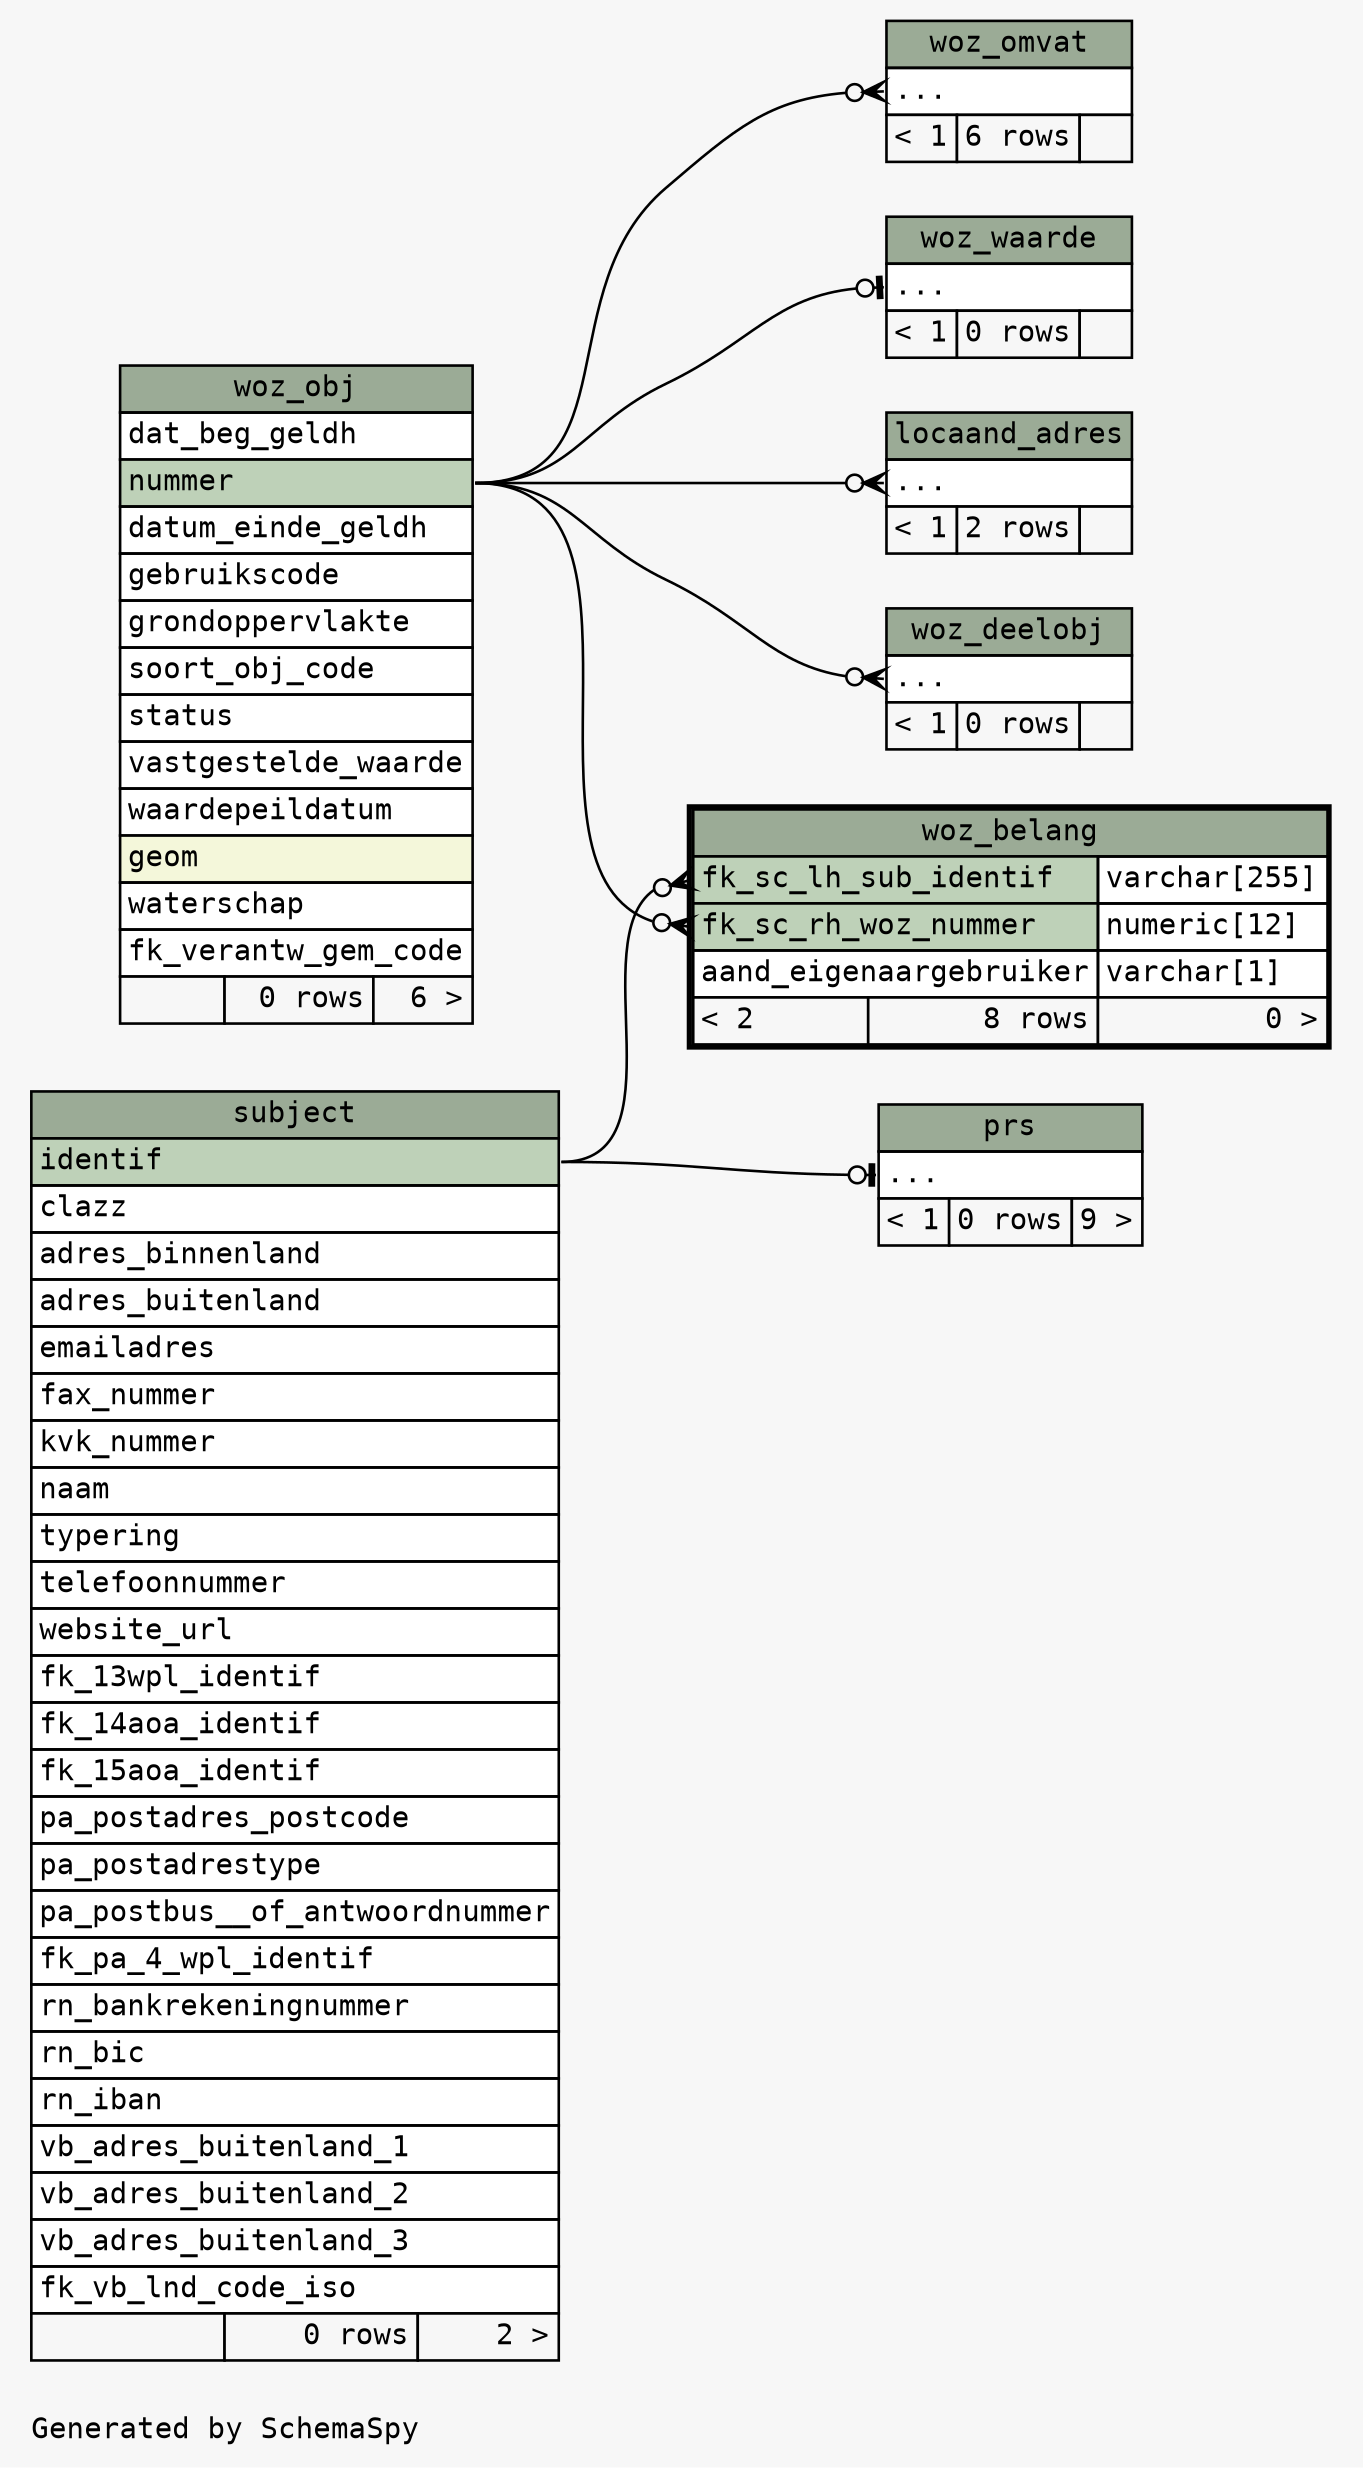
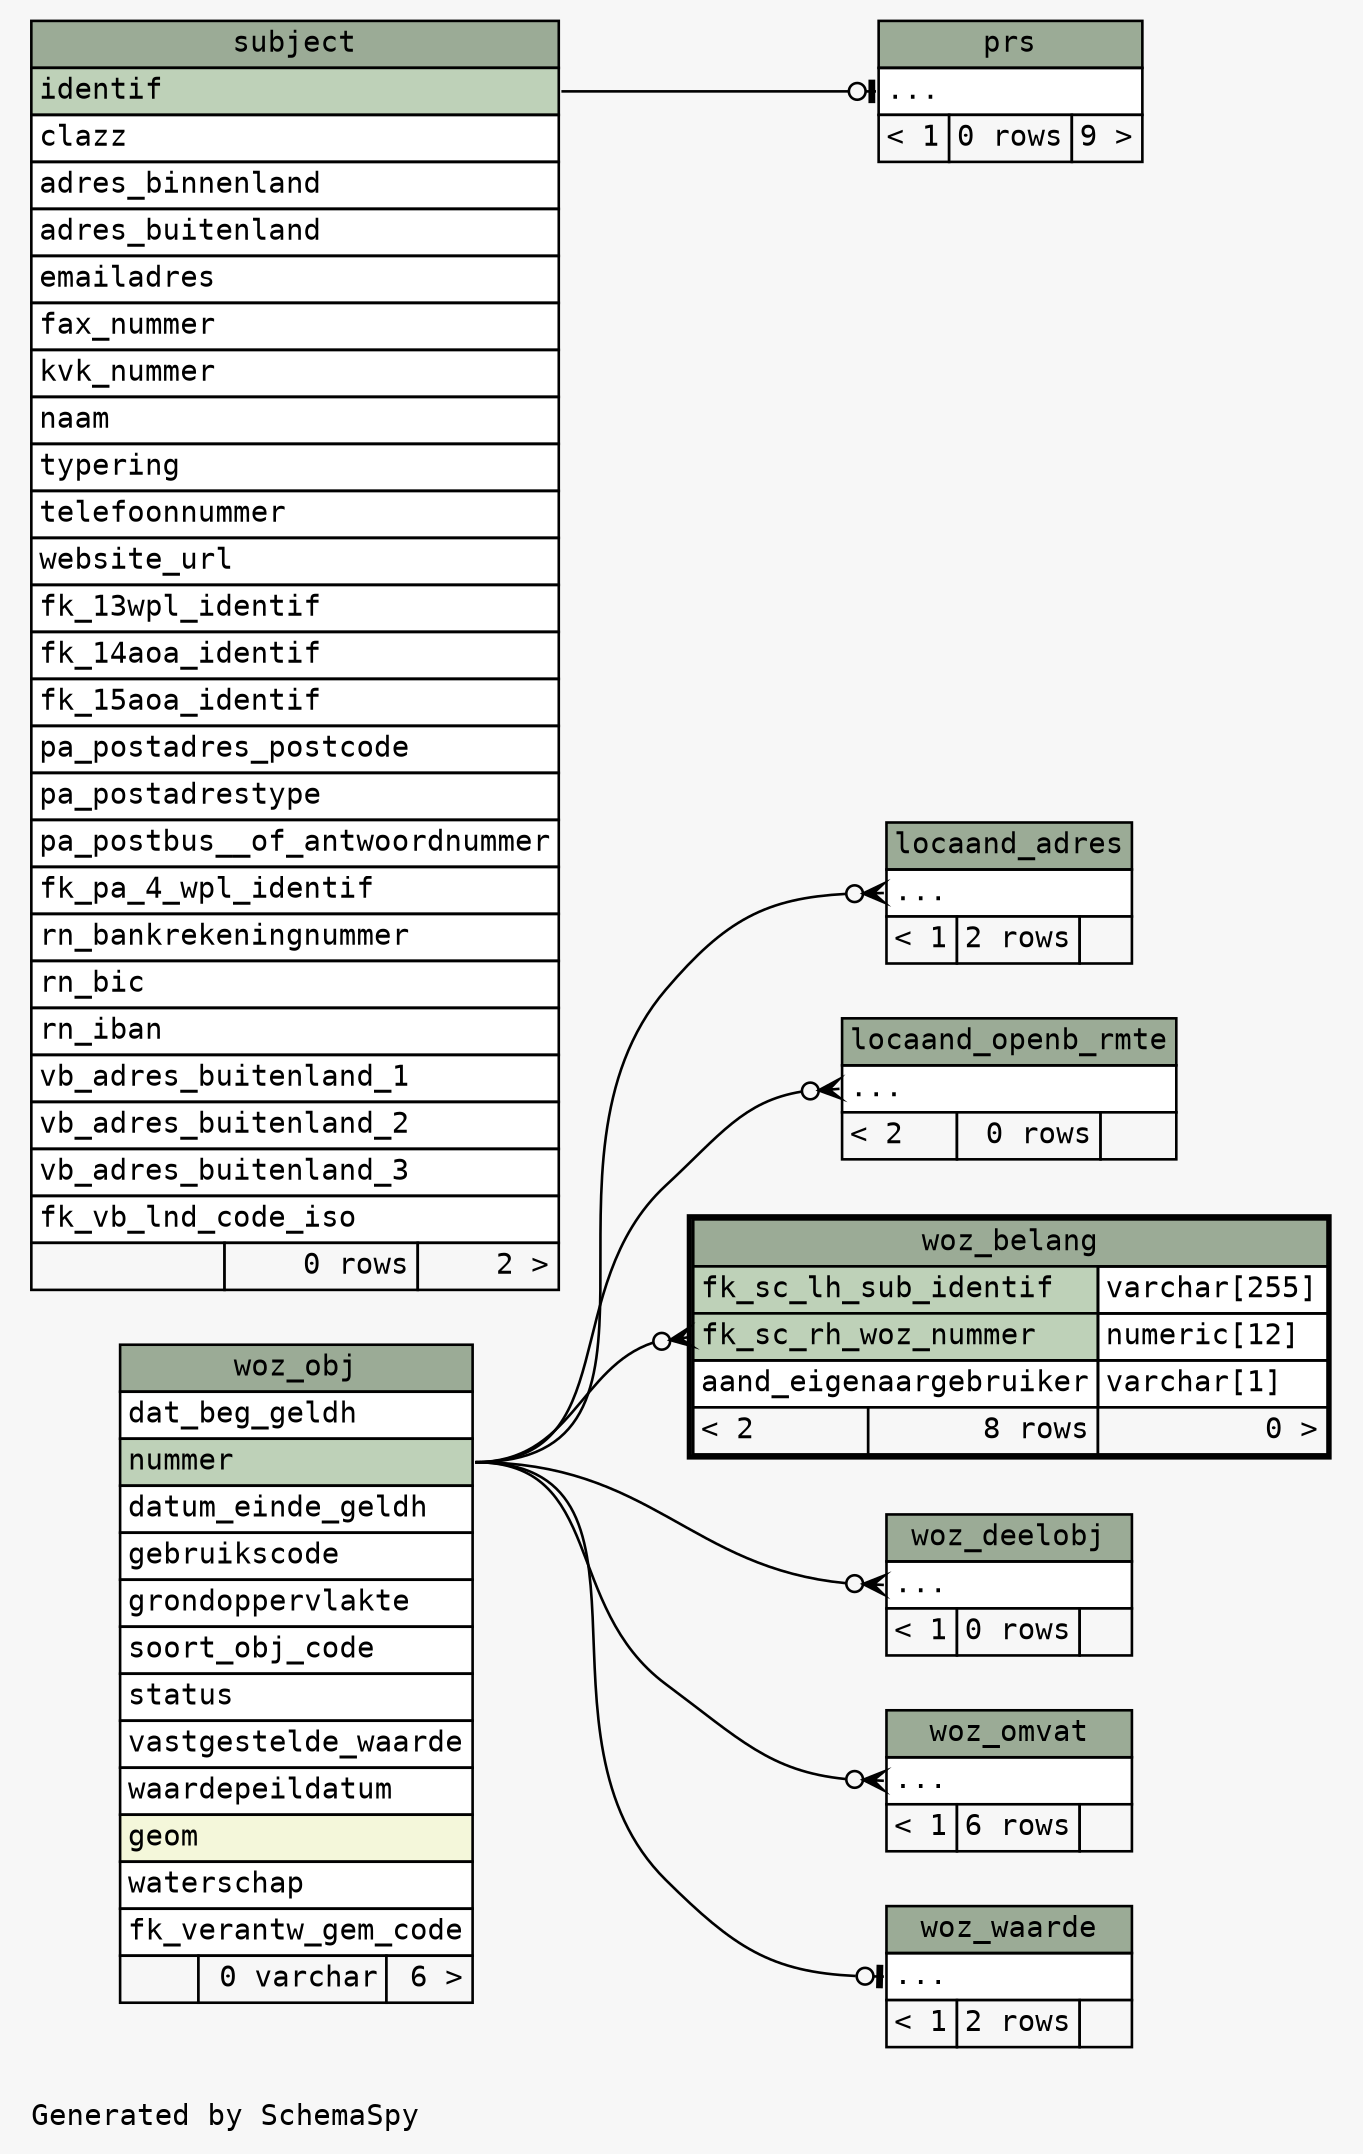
(1018, 333) -> (1018, 2022)
(312, 999) -> (299, 1978)
(627, 1040) -> none
none -> (1009, 1089)
